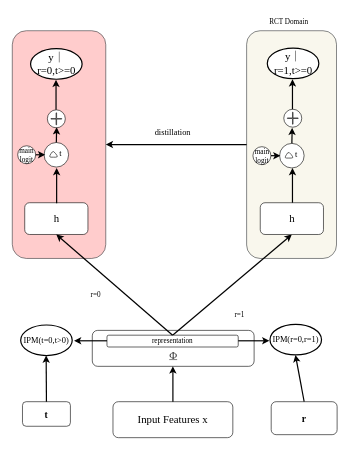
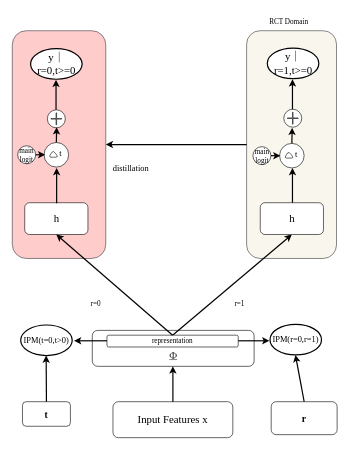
(173, 133) -> (131, 169)
(96, 294) -> (96, 303)
(240, 315) -> (240, 303)
